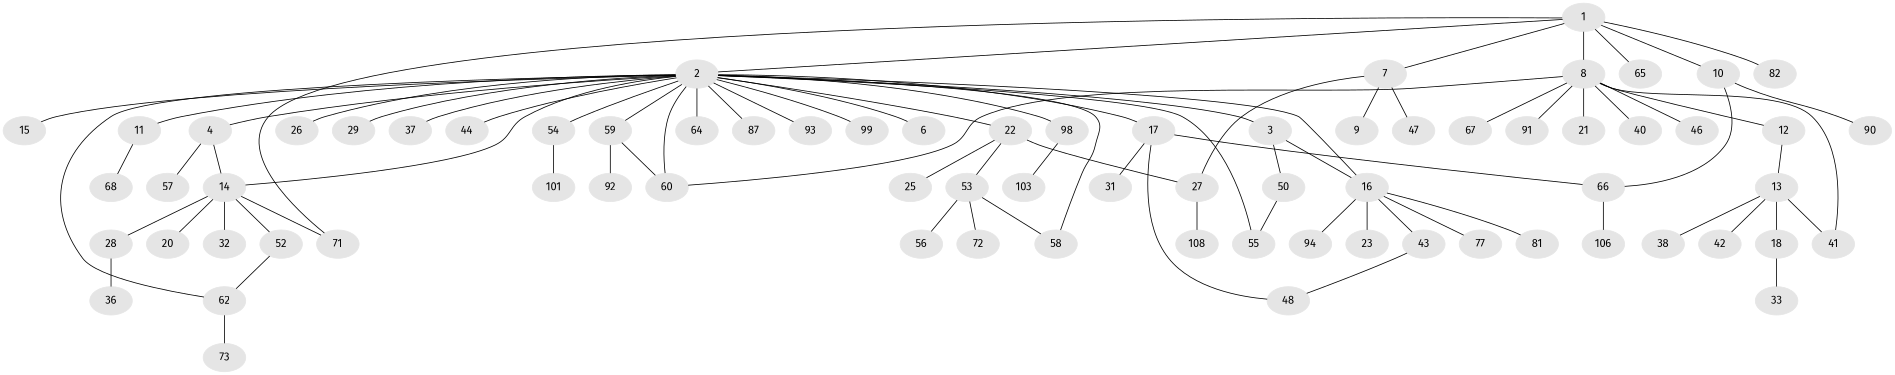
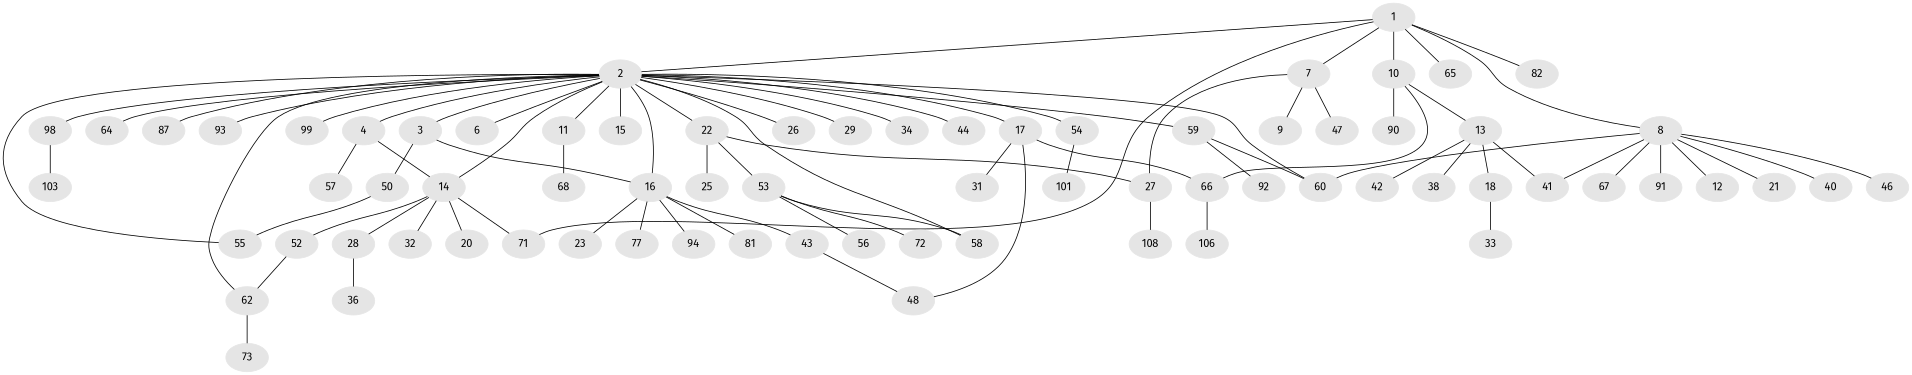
(410, 131) -> (907, 131)
(1780, 159) -> (1437, 102)
